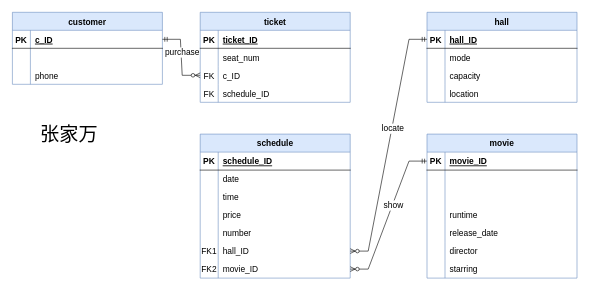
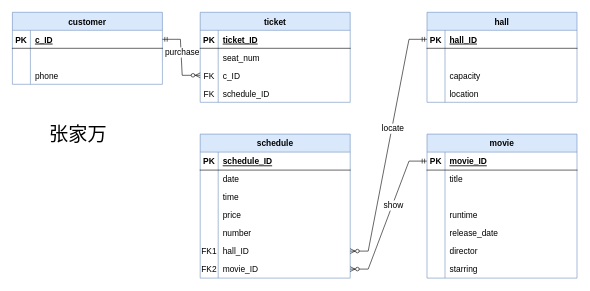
(511, 57) -> none
(69, 135) -> (78, 135)
none -> (511, 179)
